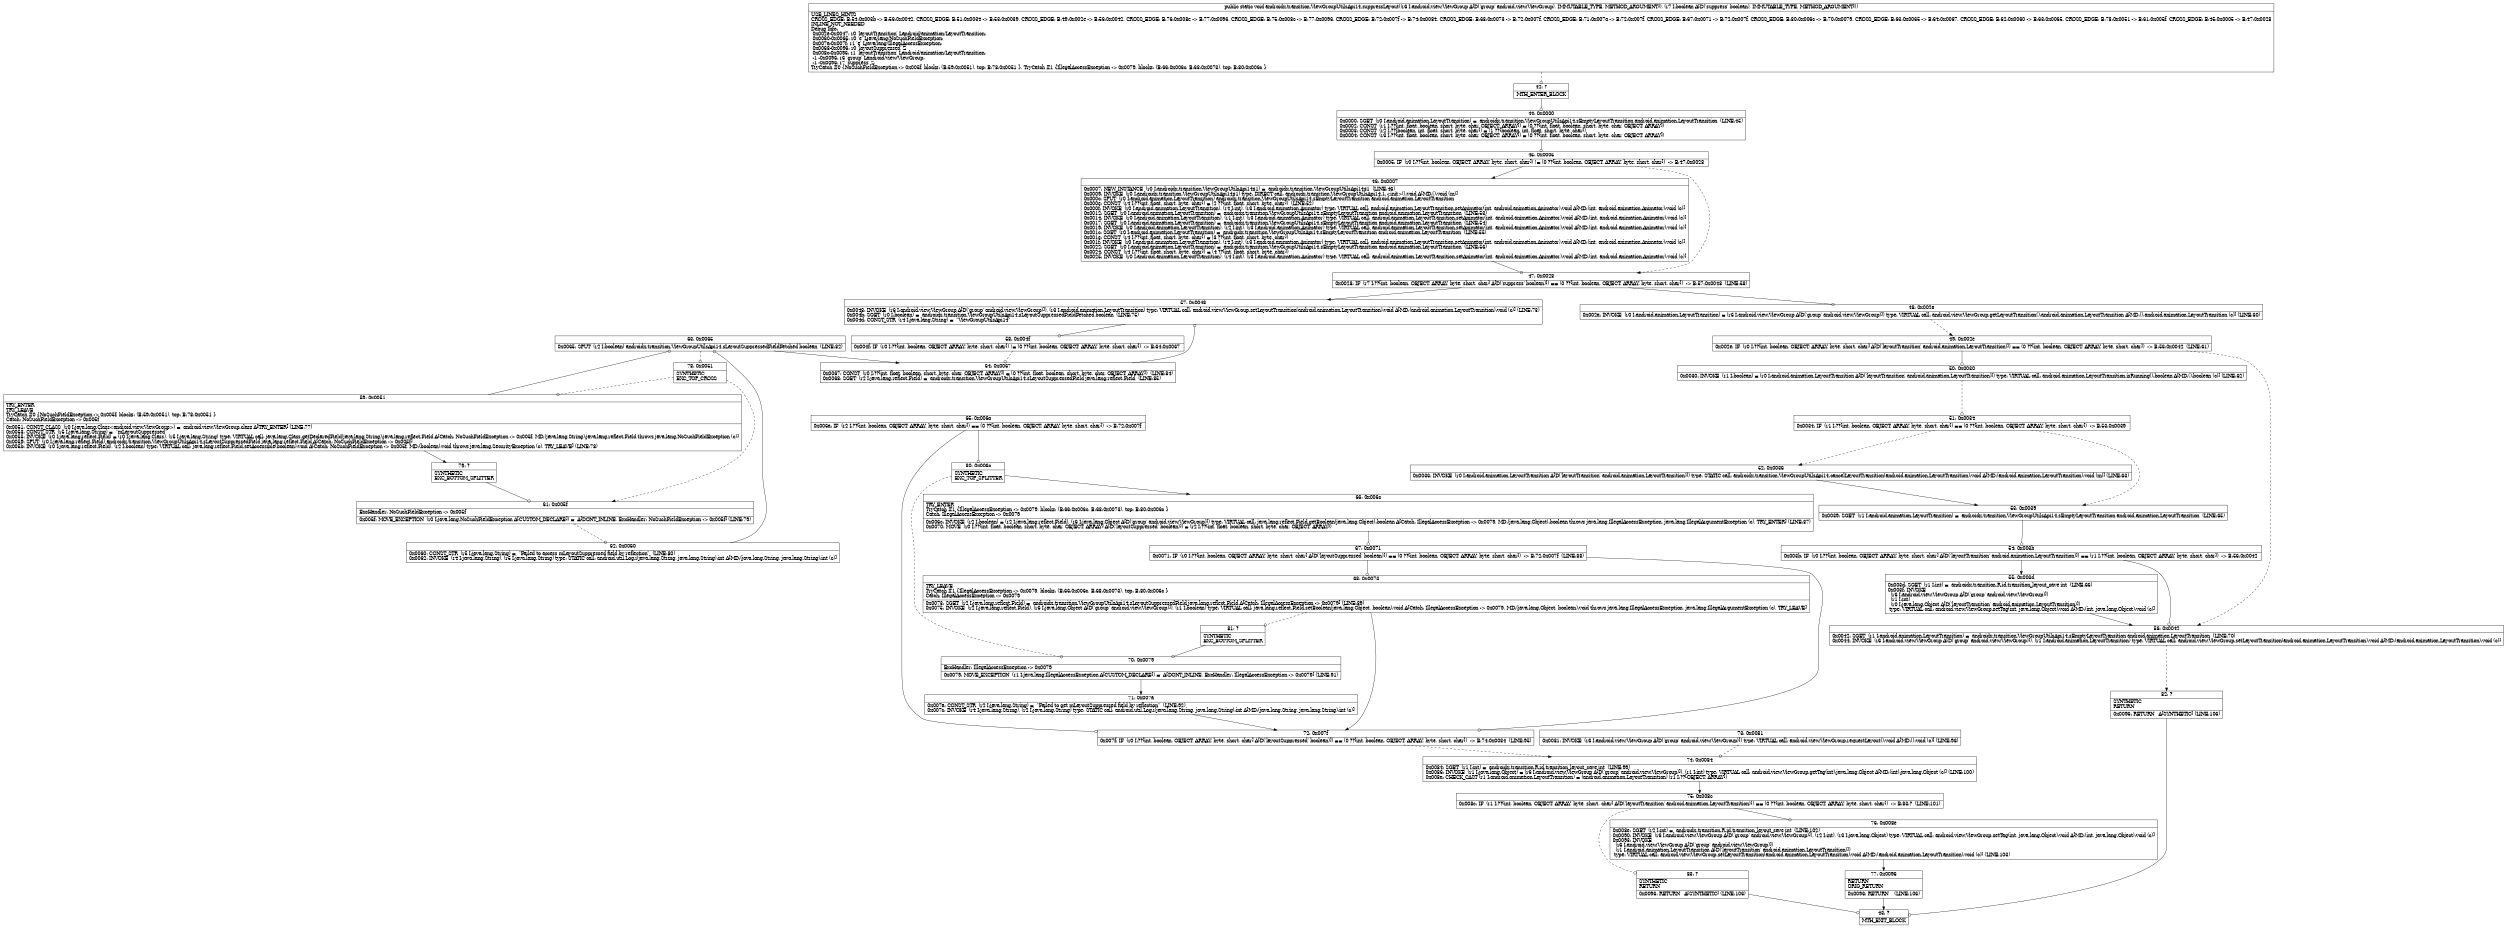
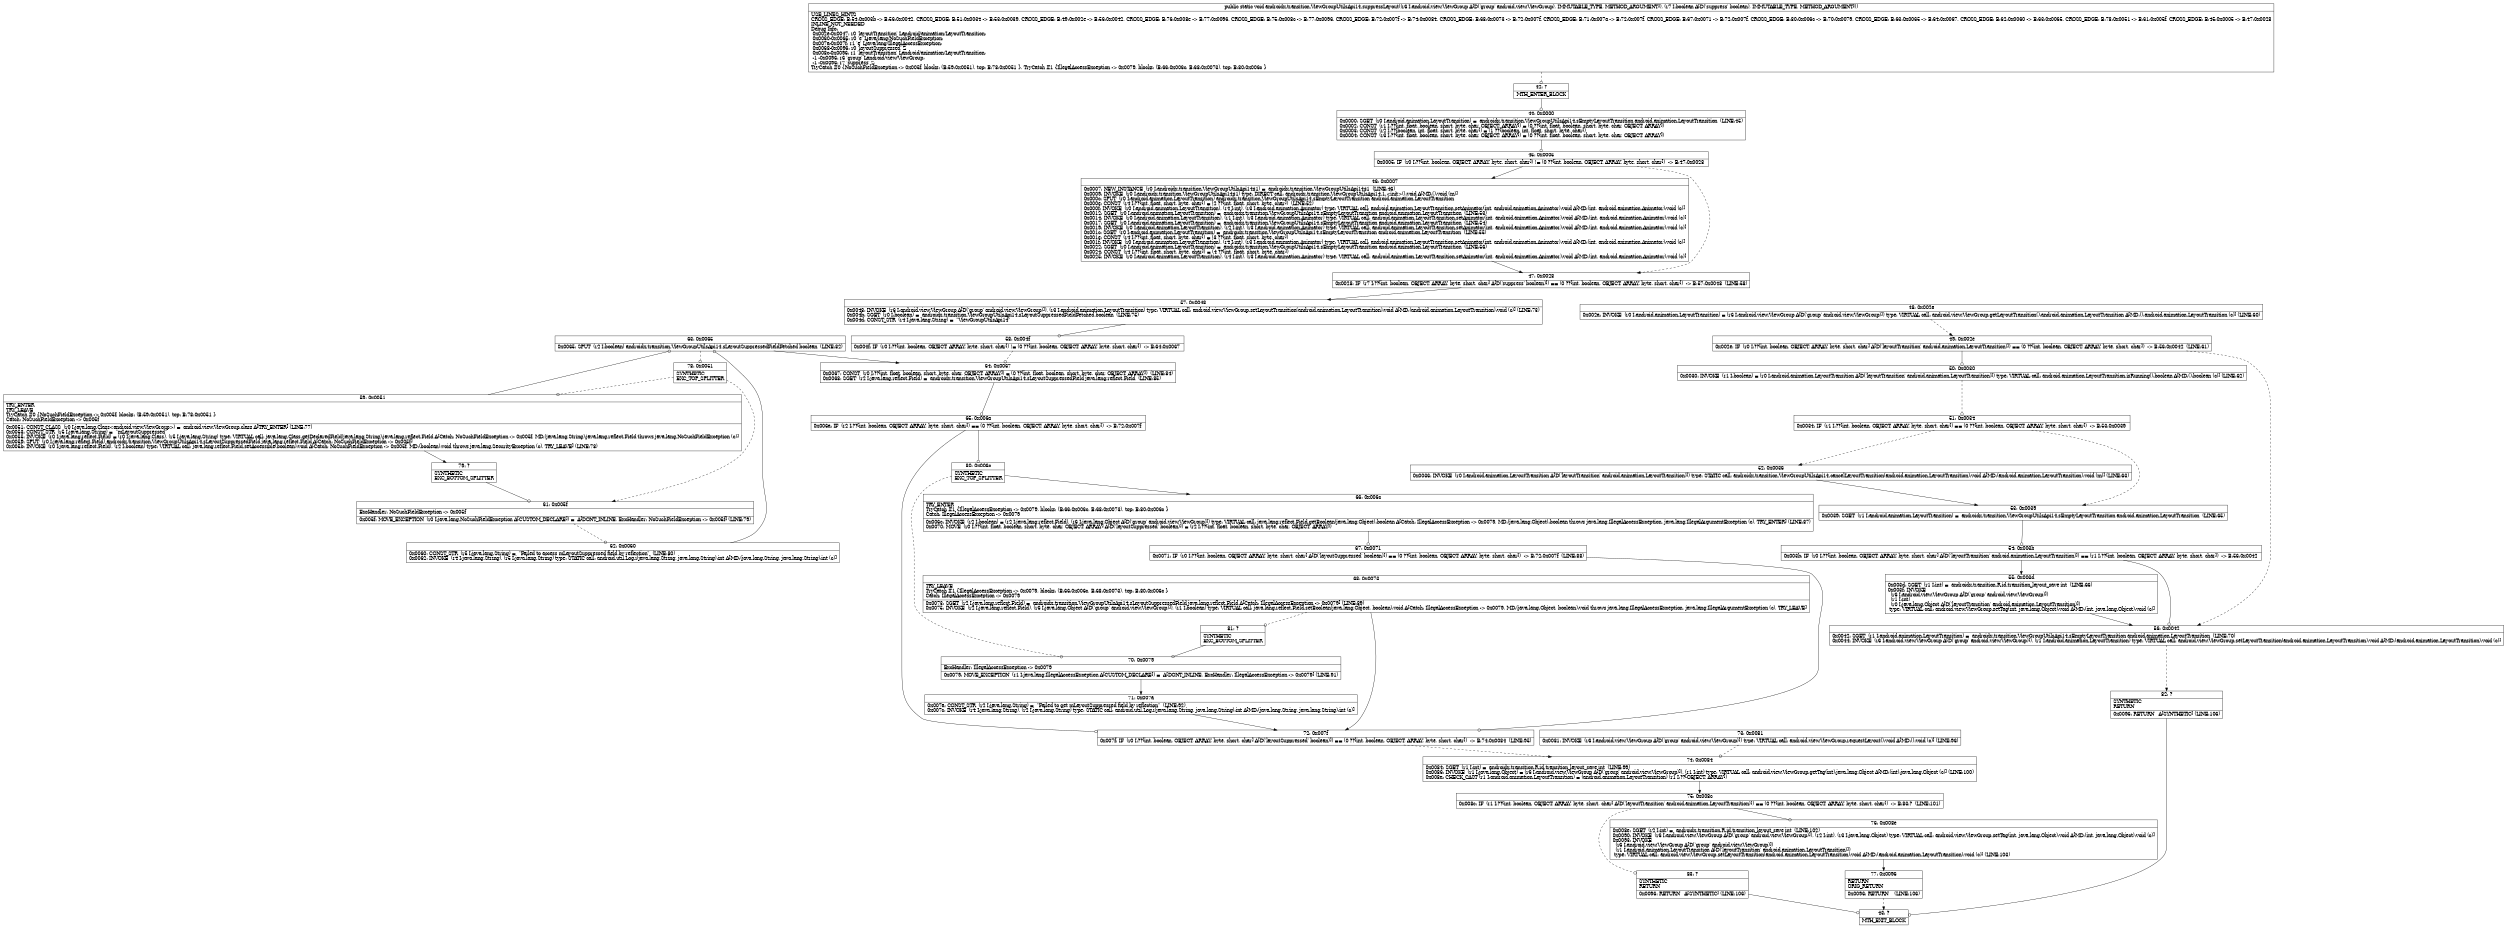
(1506, 266) -> (1506, 266)
(1730, 296) -> none
(1173, 356) -> (988, 398)
(697, 379) -> (700, 379)
(1368, 567) -> none
(1884, 902) -> (1884, 902)
